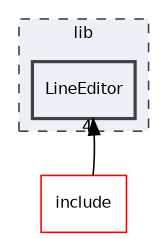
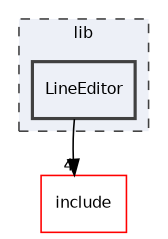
(94, 155) -> (73, 141)
